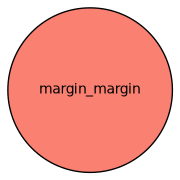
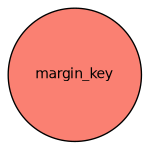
(90, 90) -> (75, 75)
